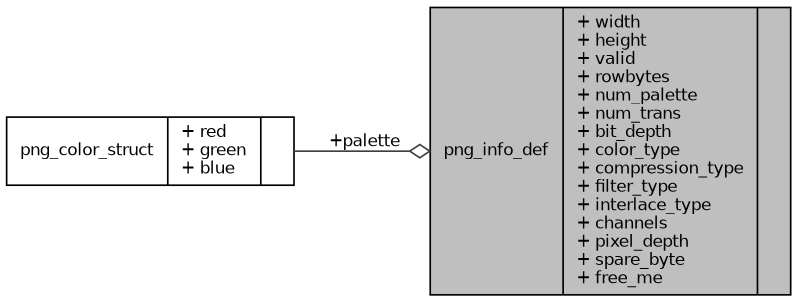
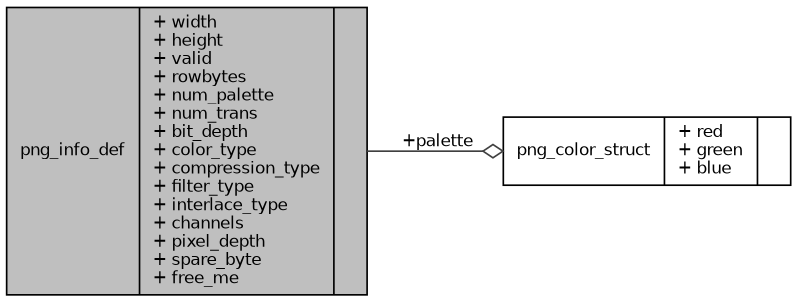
(352, 151) -> (425, 151)
